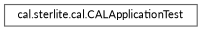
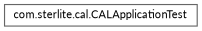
(101, 15) -> (101, 15)
